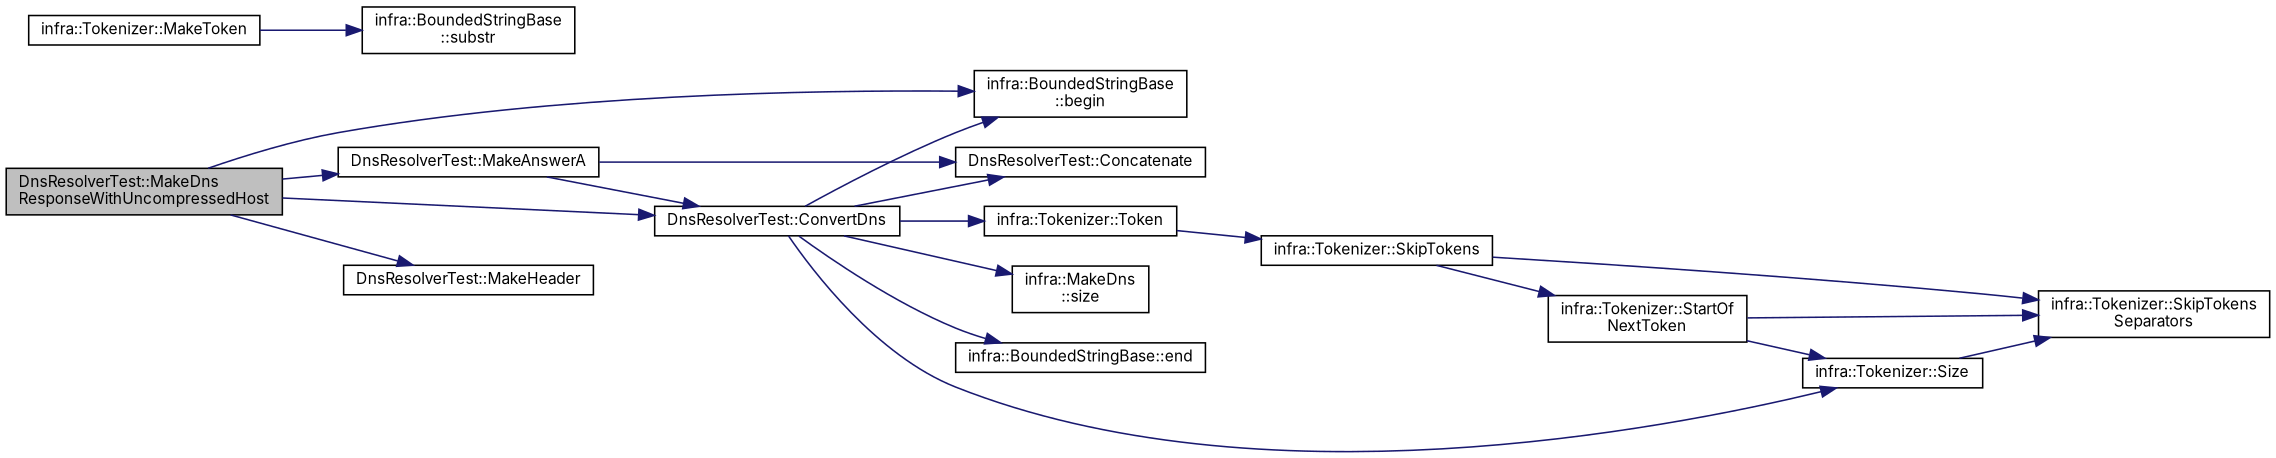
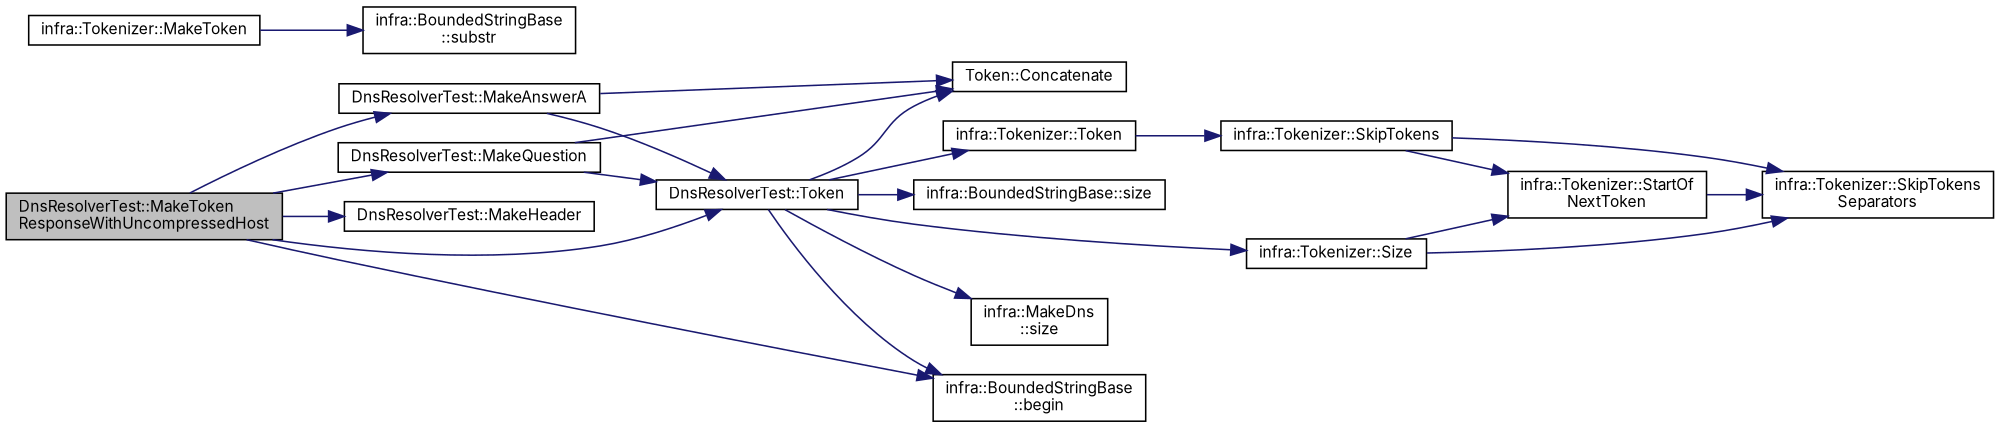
none -> (469, 157)
(1081, 162) -> (1039, 77)
(144, 192) -> (144, 216)
(777, 221) -> (757, 195)
(1778, 348) -> (1449, 229)
(1081, 358) -> (1039, 195)
